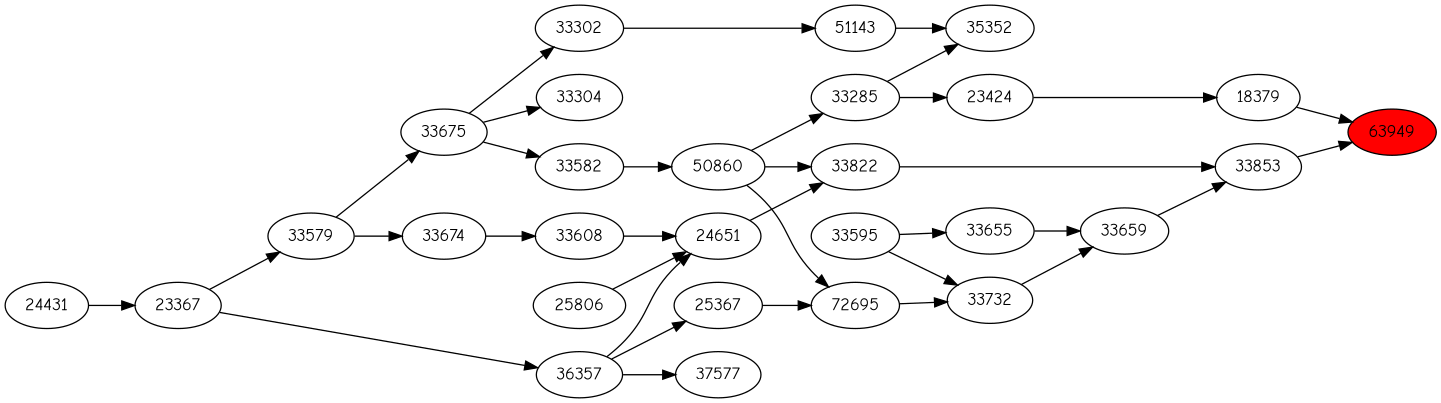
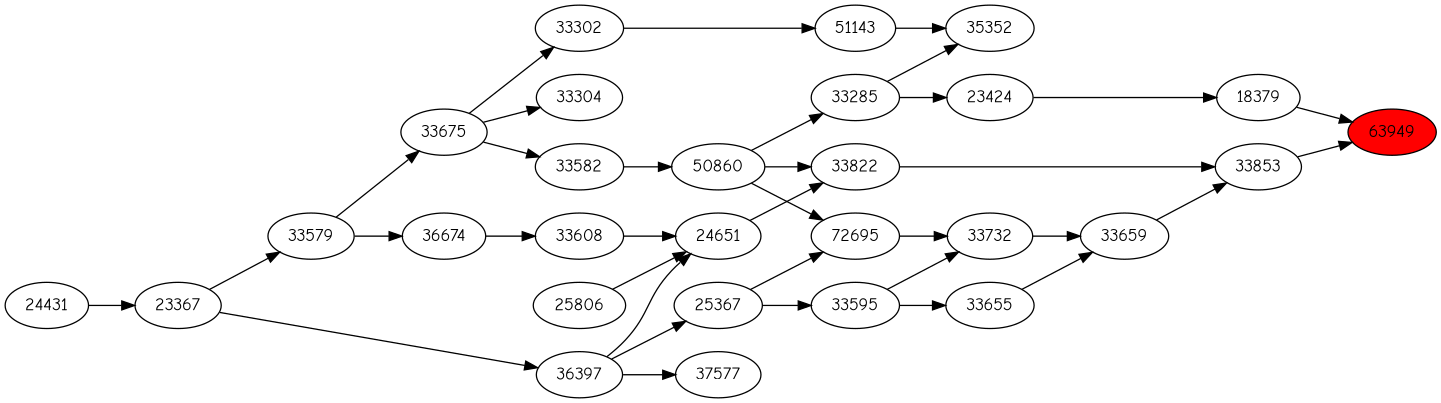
(444, 236) -> (444, 236)
none -> (780, 305)
(579, 375) -> (579, 375)
